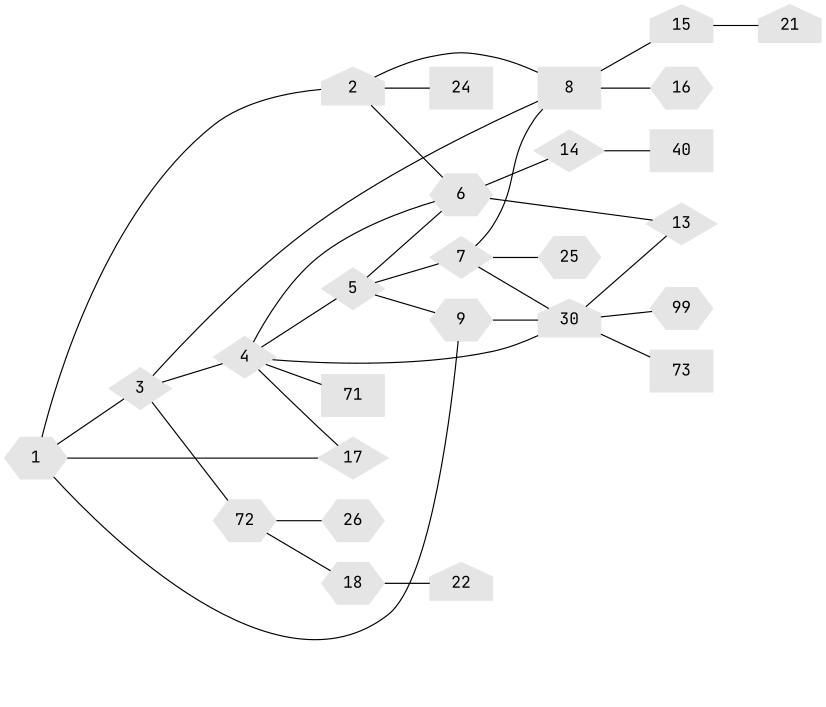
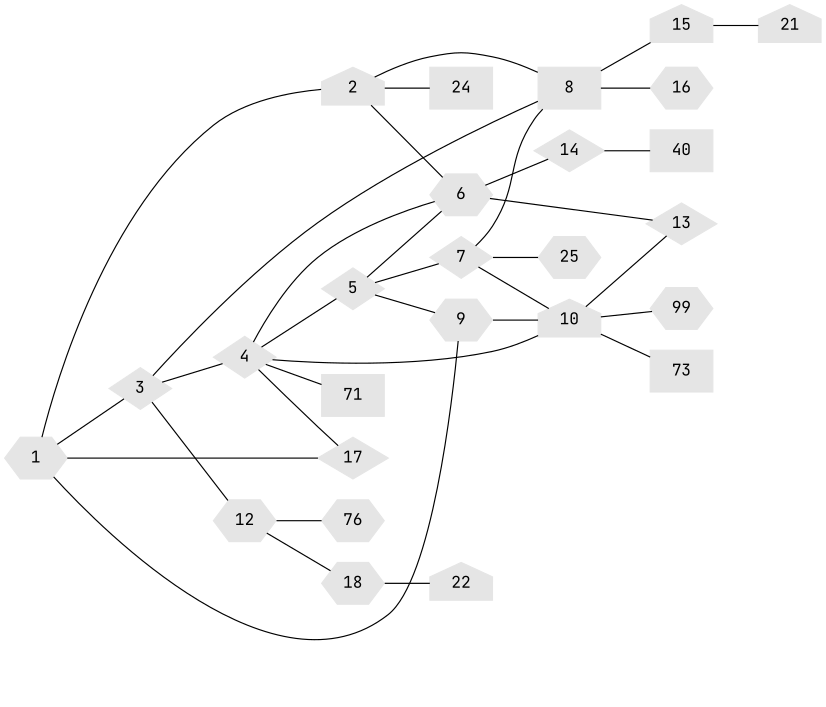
(569, 320) -> (569, 320)
(245, 521) -> (245, 521)
(353, 521) -> (353, 521)
